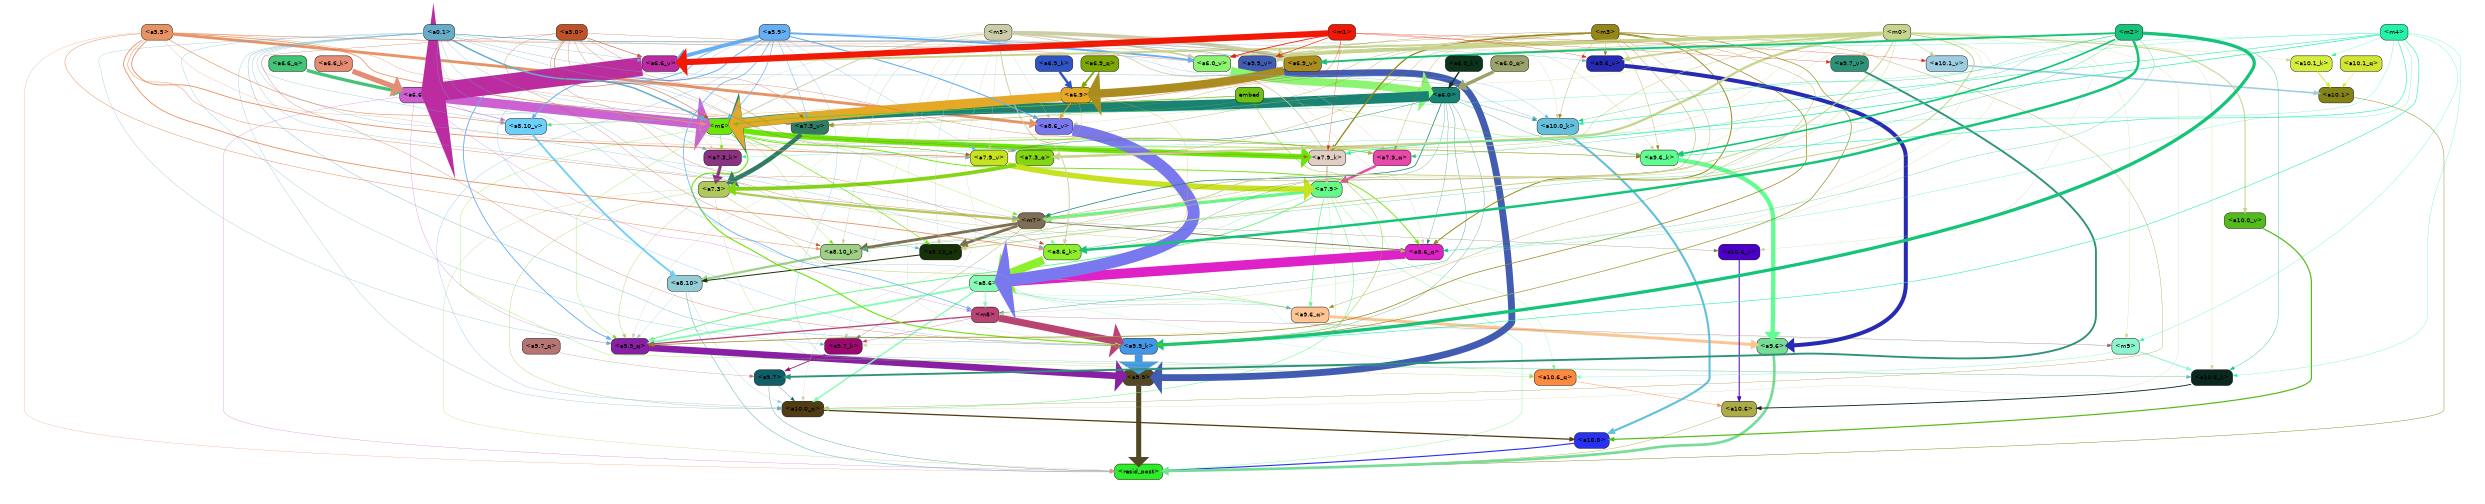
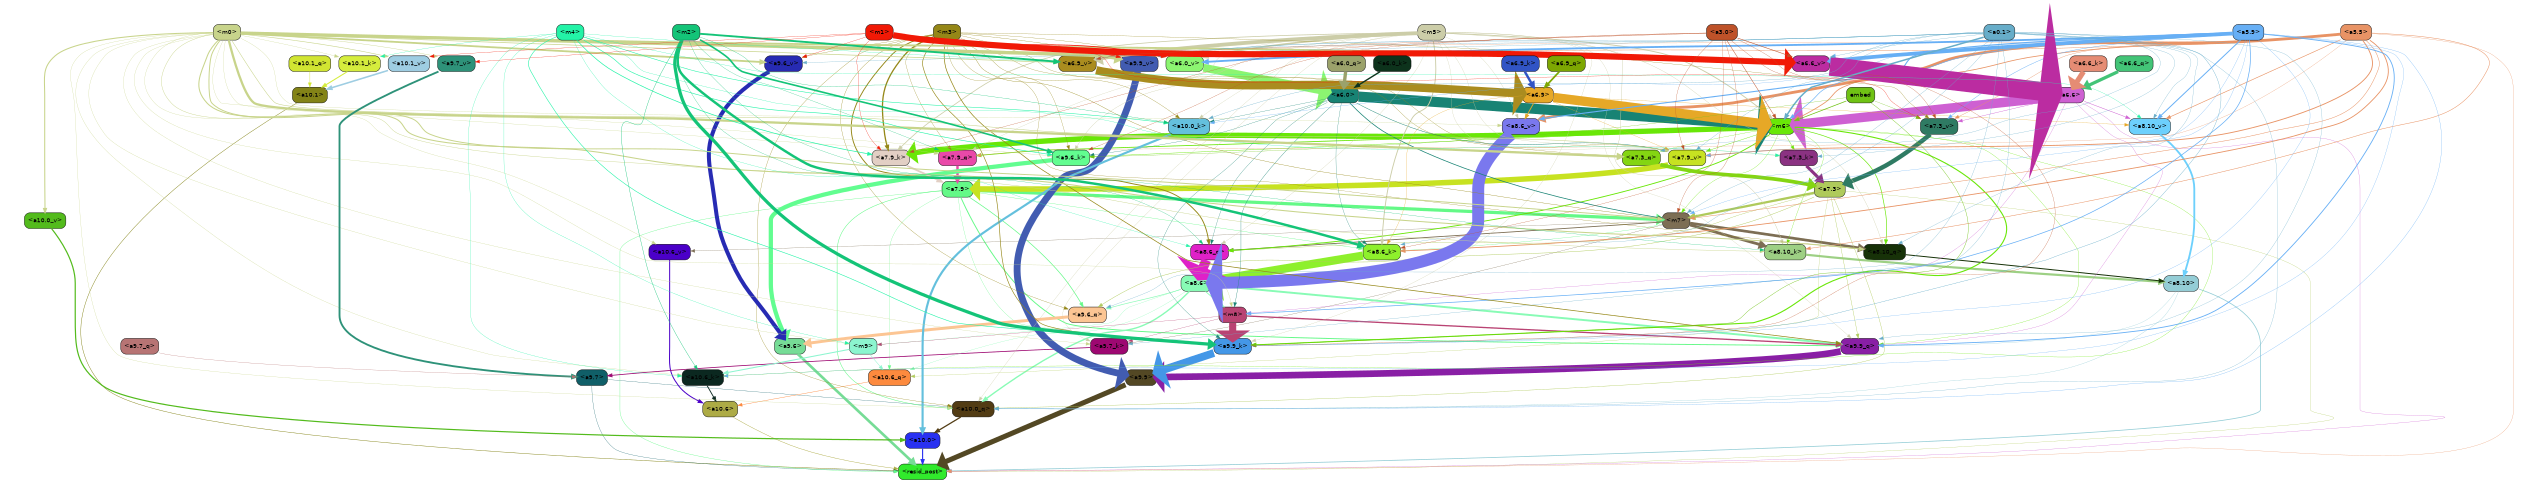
(625, 150) -> (1736, 132)
none -> (2014, 159)
